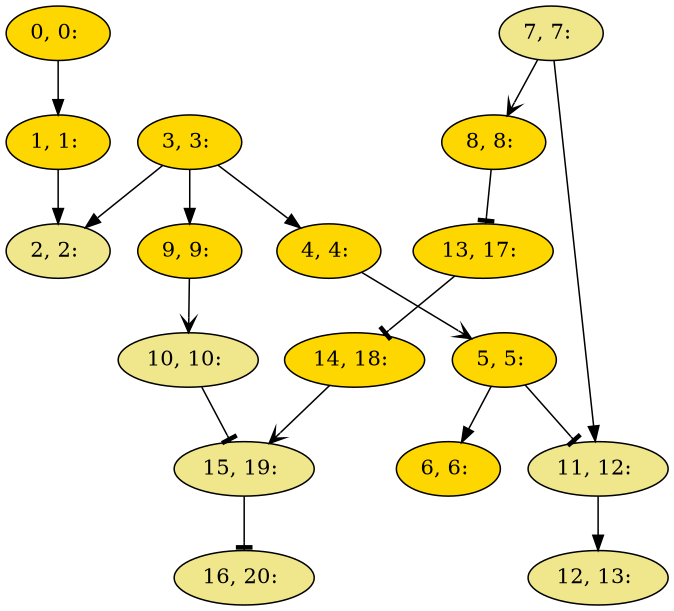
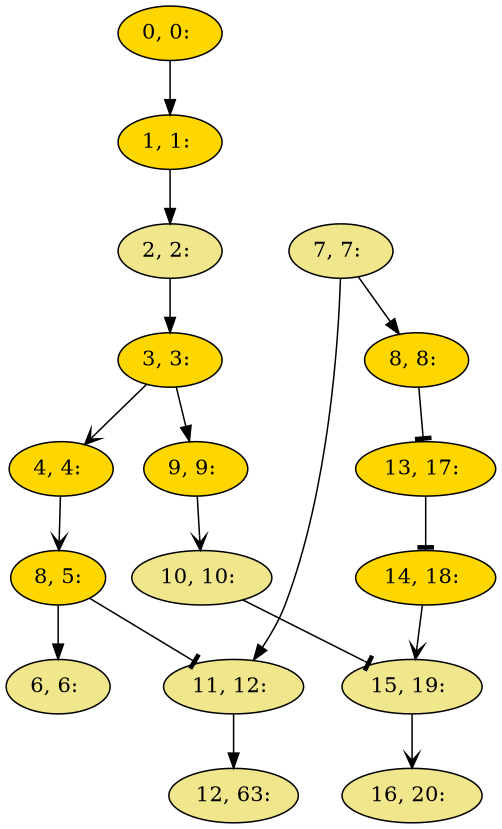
(526, 81) -> (374, 299)
(130, 192) -> (170, 298)
(253, 192) -> (121, 409)
(504, 360) -> (58, 578)
(448, 469) -> (58, 687)
(244, 520) -> (412, 734)
(598, 578) -> (234, 796)
